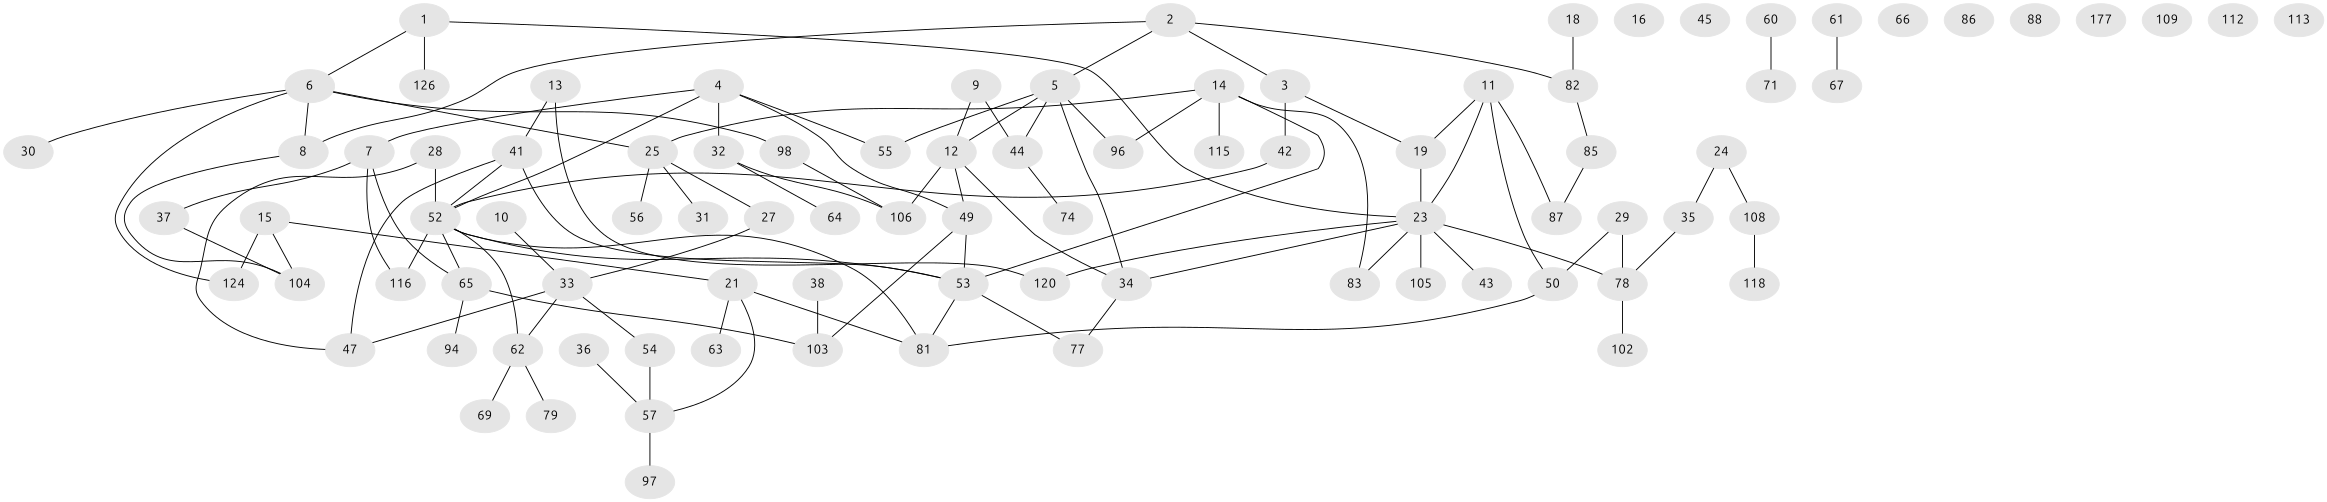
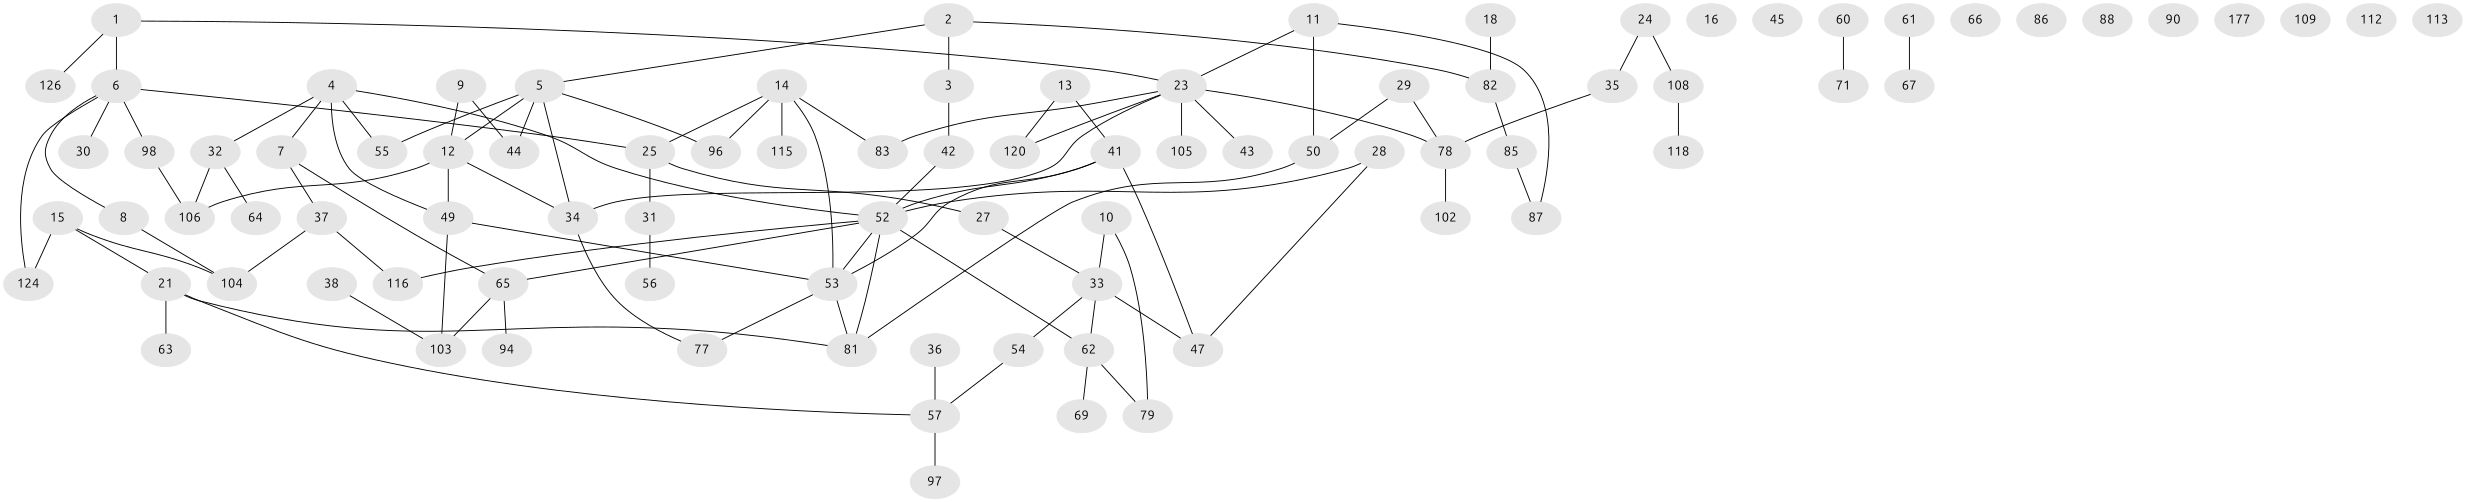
none -> (2173, 20)
(726, 42) -> none
(1421, 152) -> none
(645, 185) -> (650, 251)
(1068, 218) -> none
(369, 221) -> (360, 251)
none -> (1142, 323)
